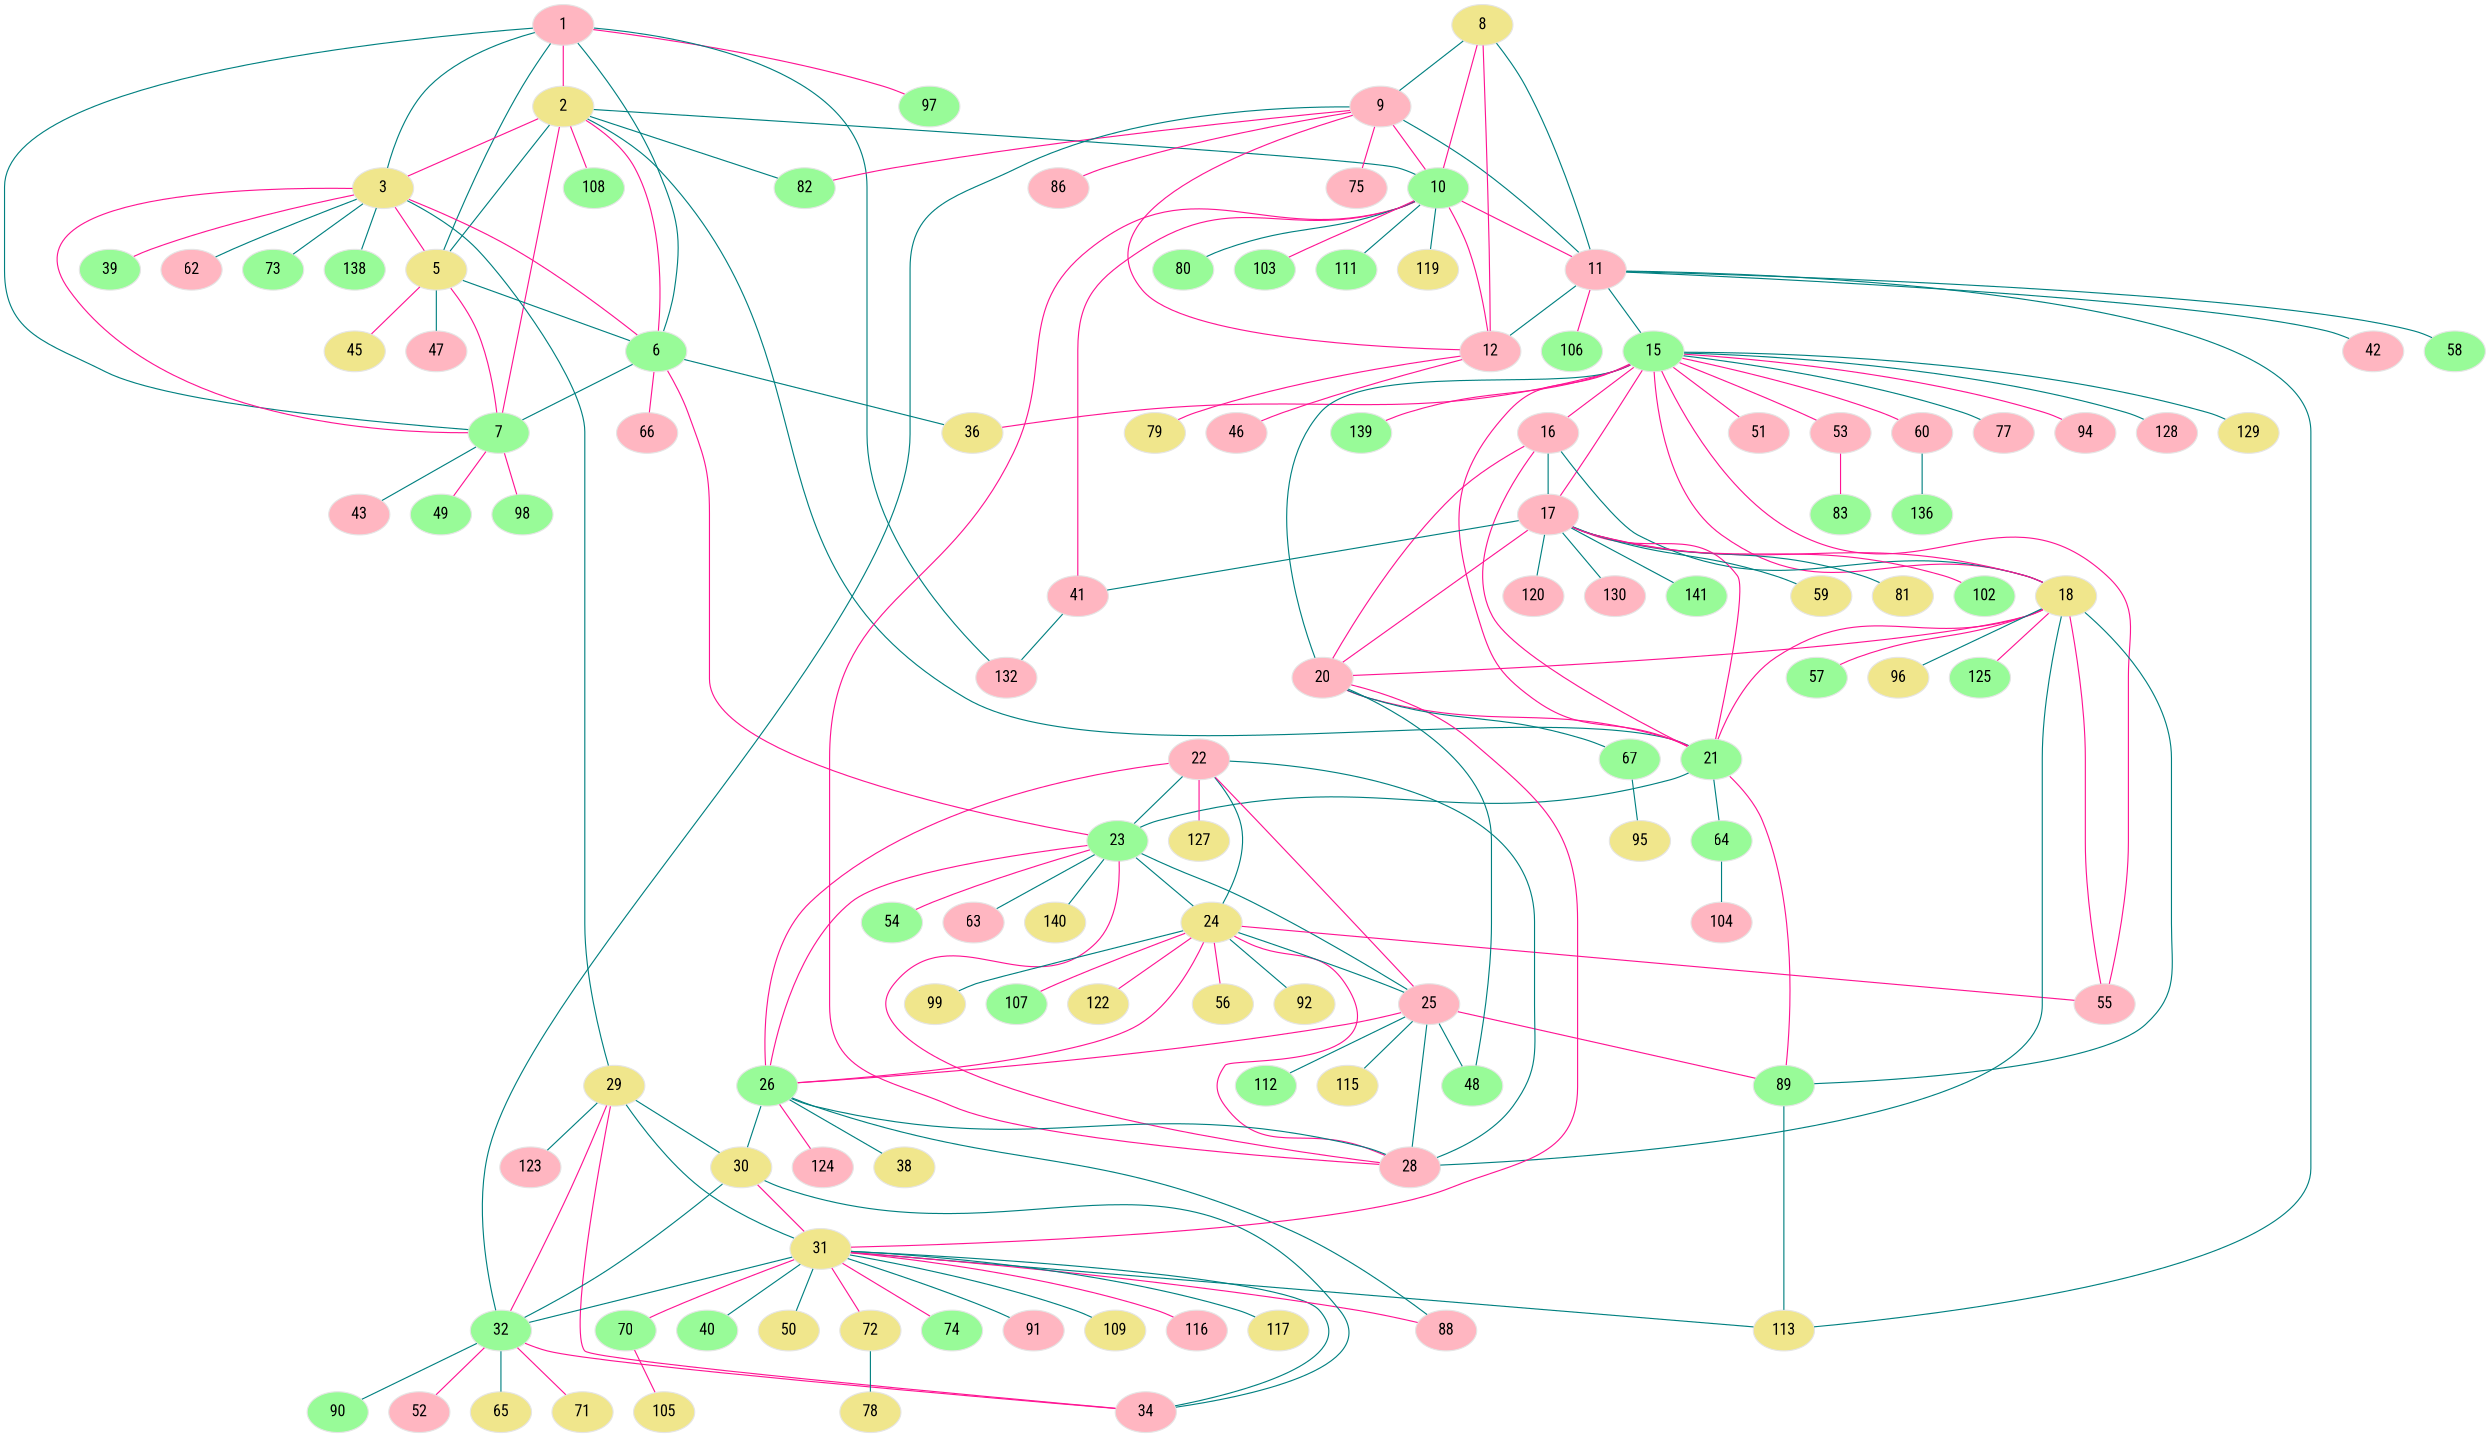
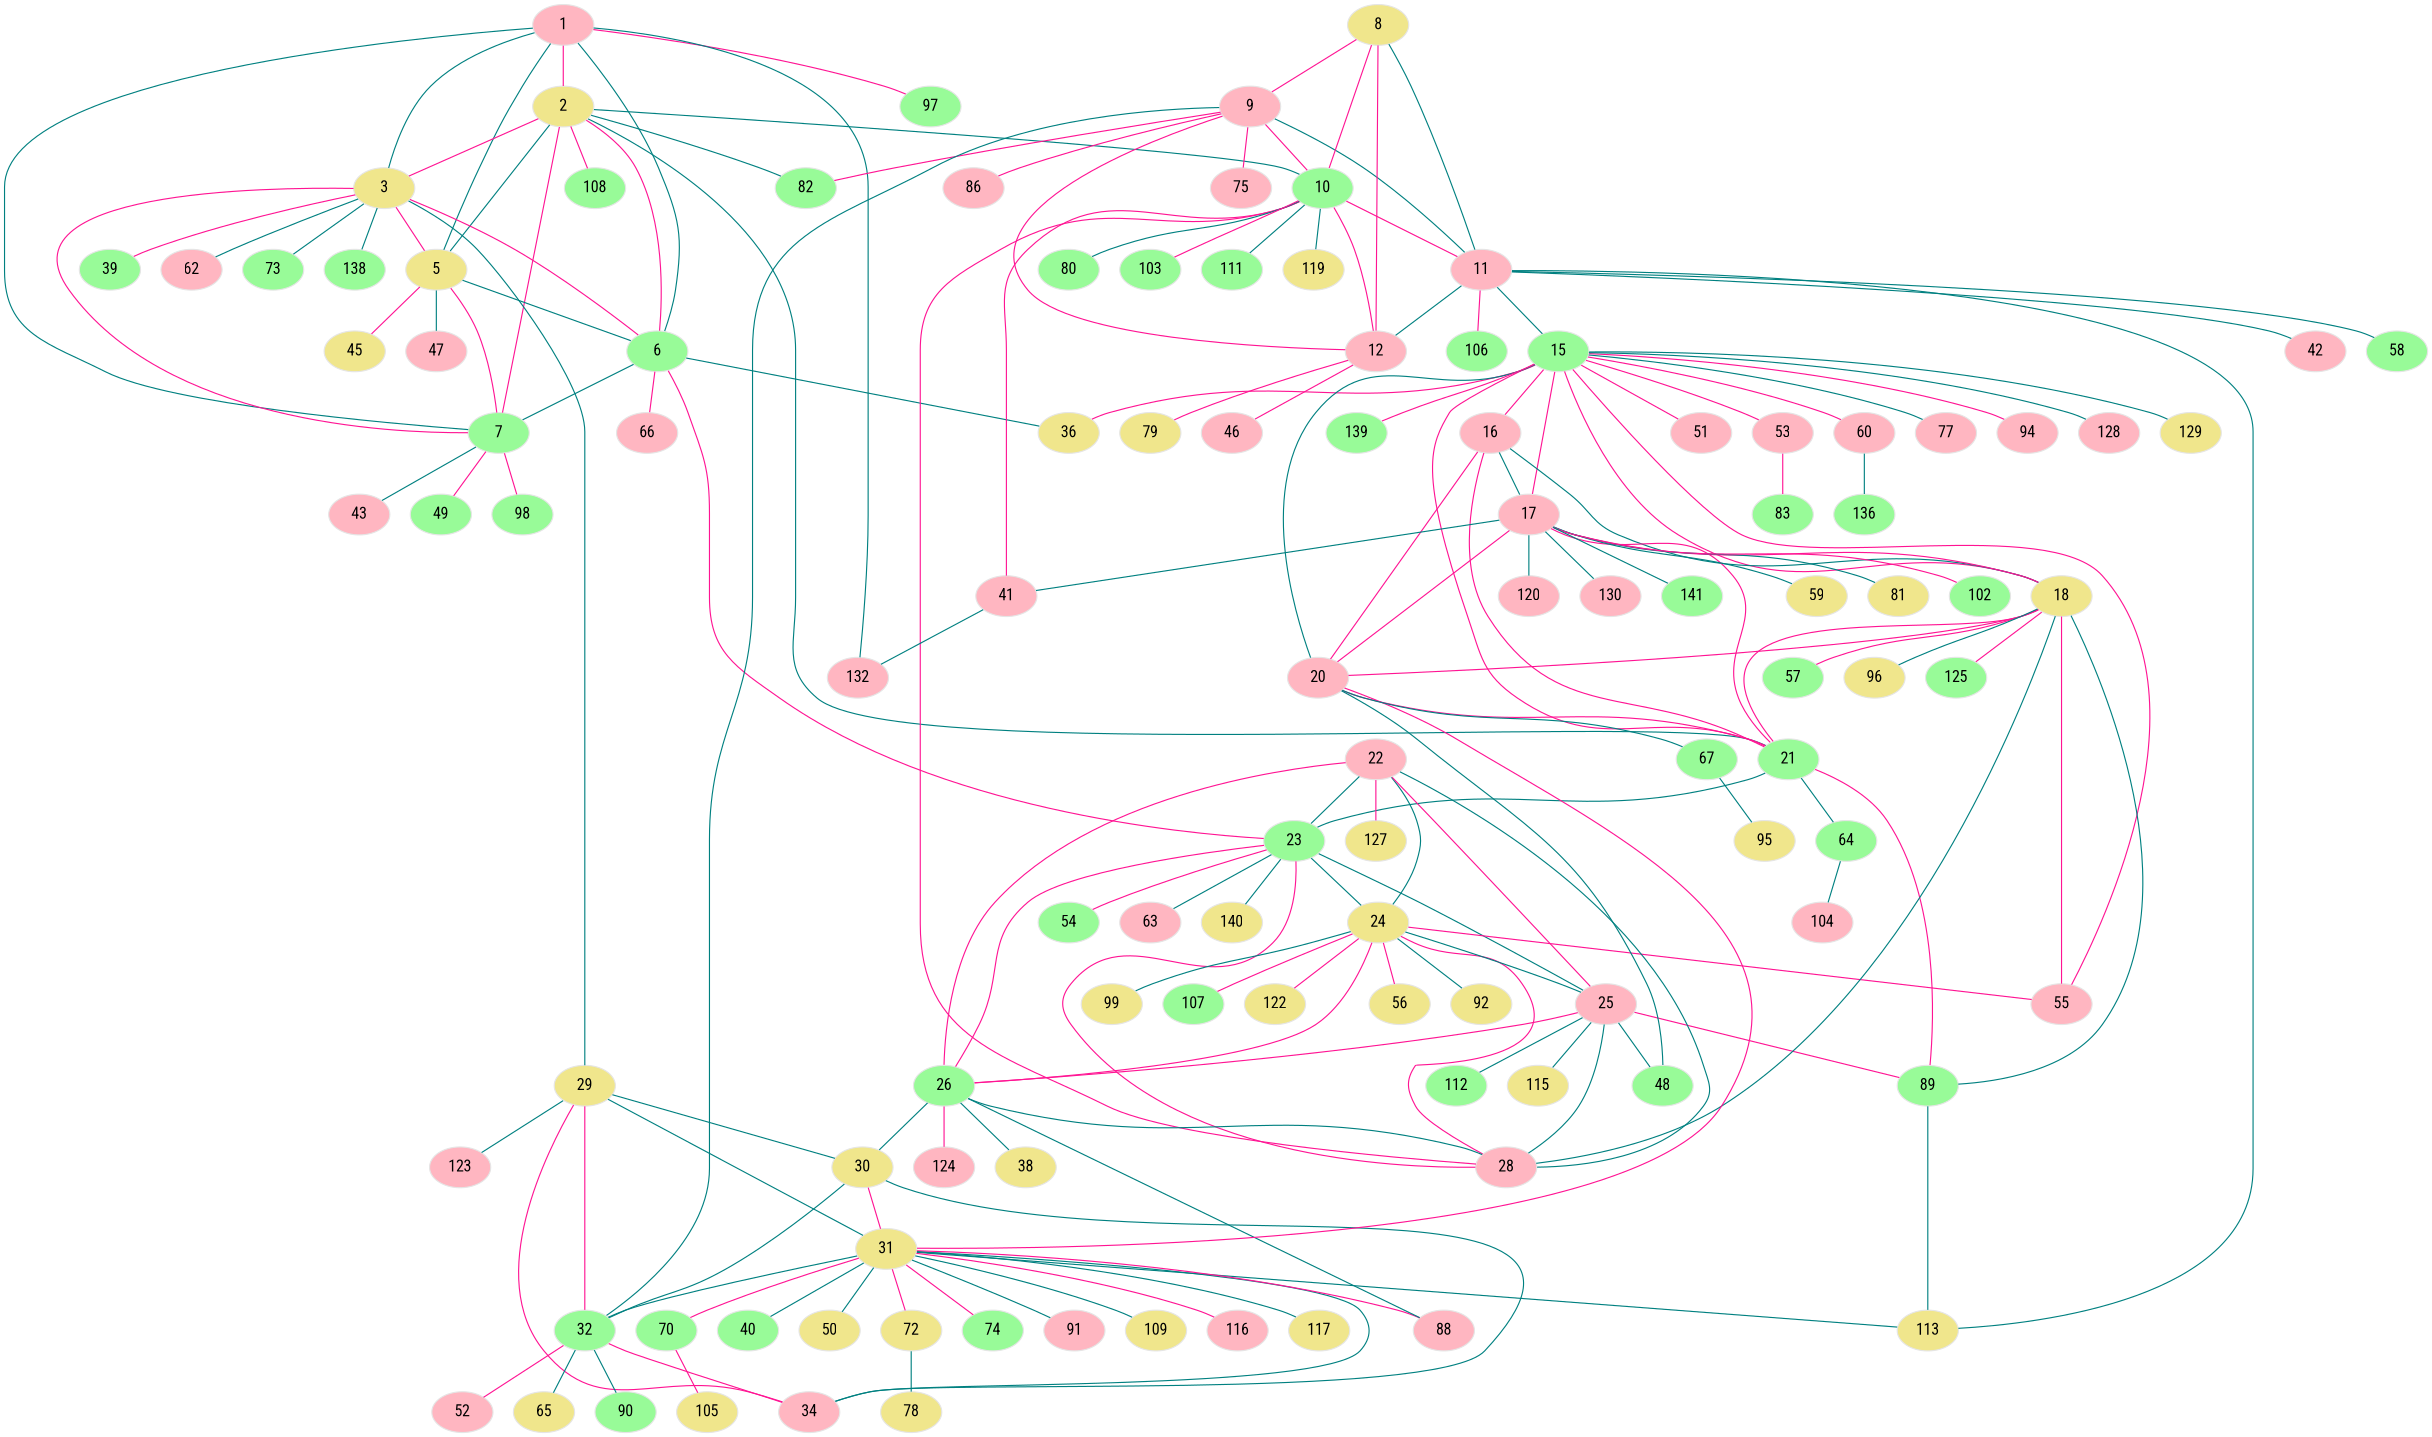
(1431, 66) -> (1314, 66)
(583, 1412) -> none
